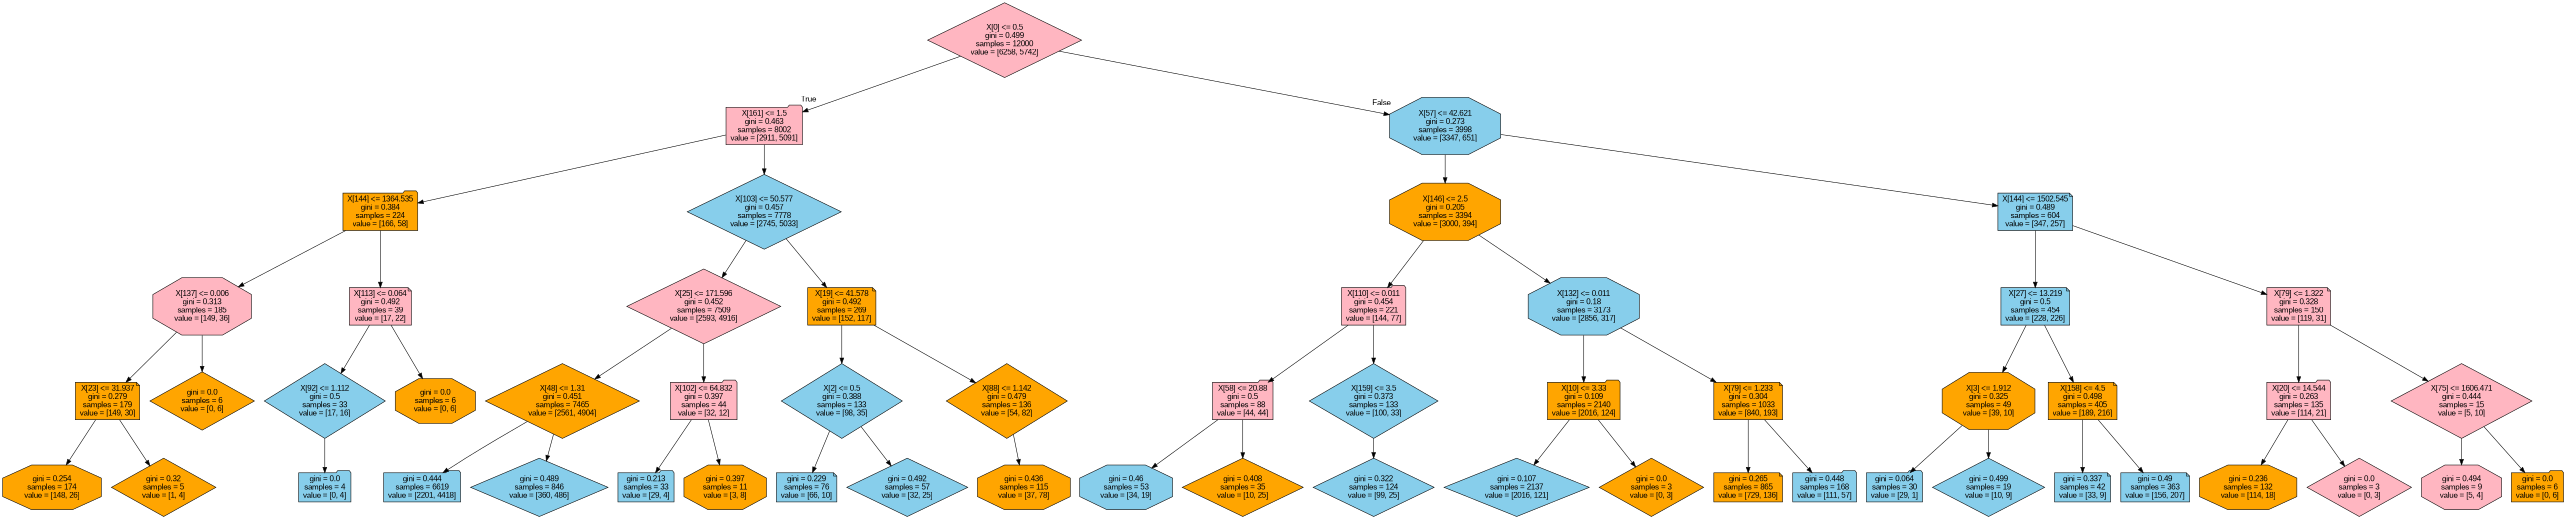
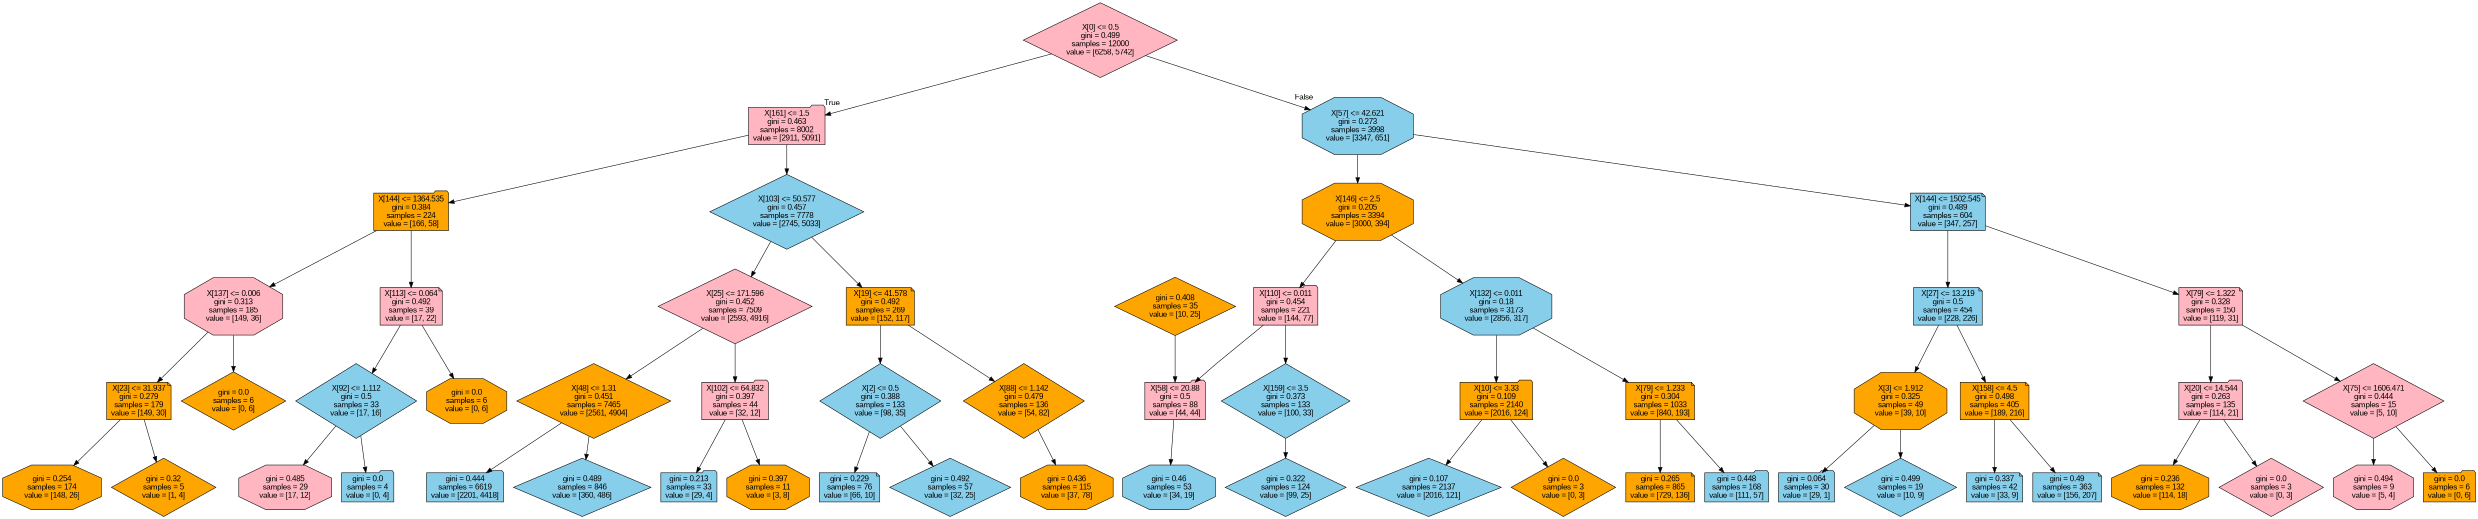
(1243, 436) -> (1175, 356)
none -> (285, 487)
